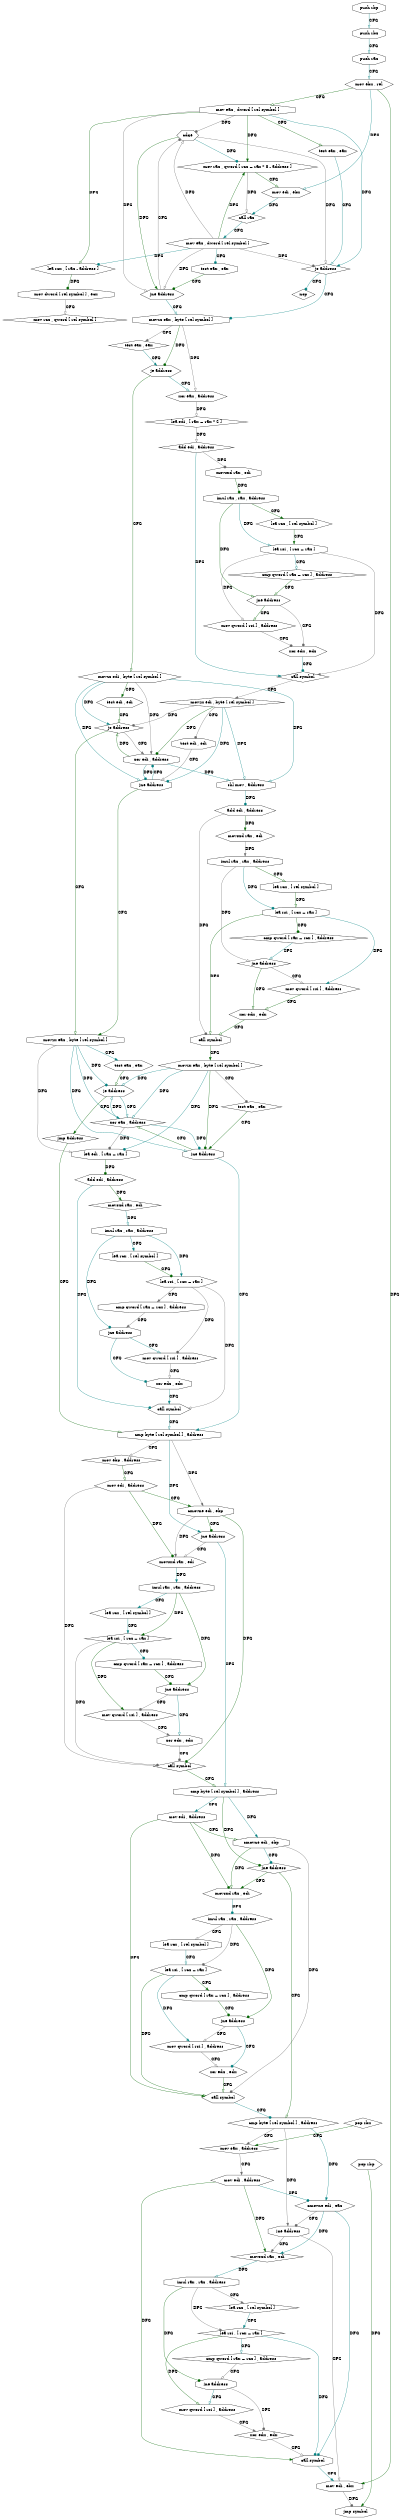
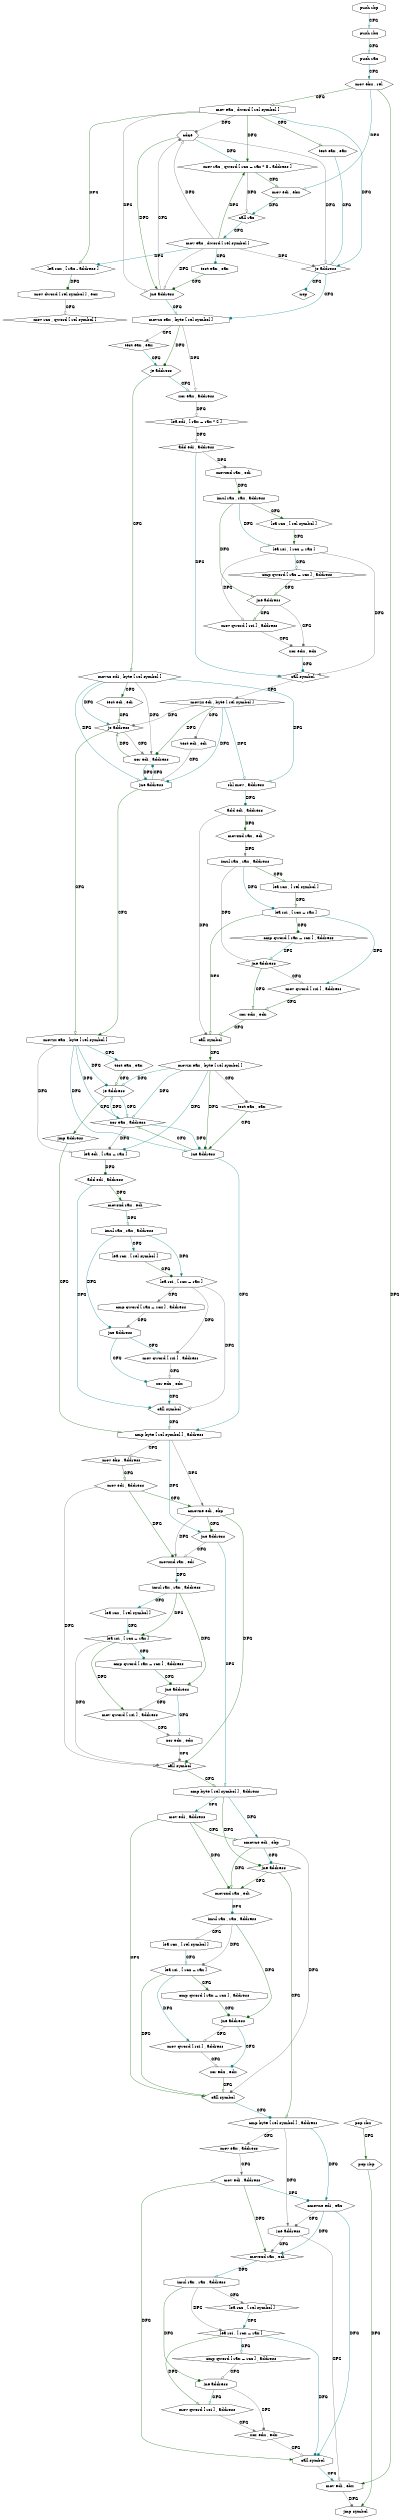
(369, 70) -> (369, 70)
(215, 150) -> (215, 150)
(197, 772) -> none
(306, 2136) -> (365, 2142)
